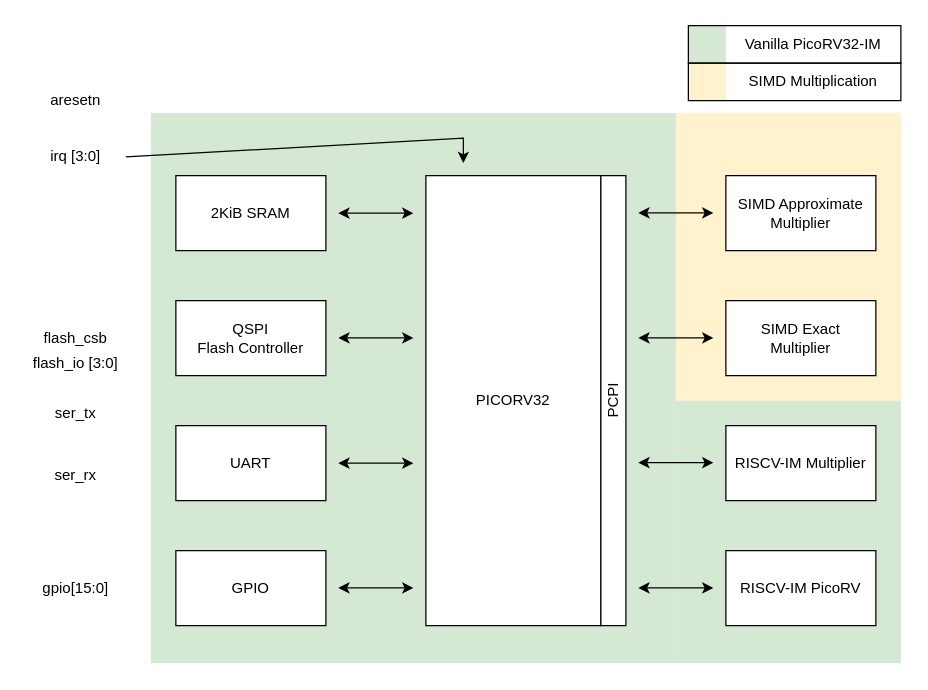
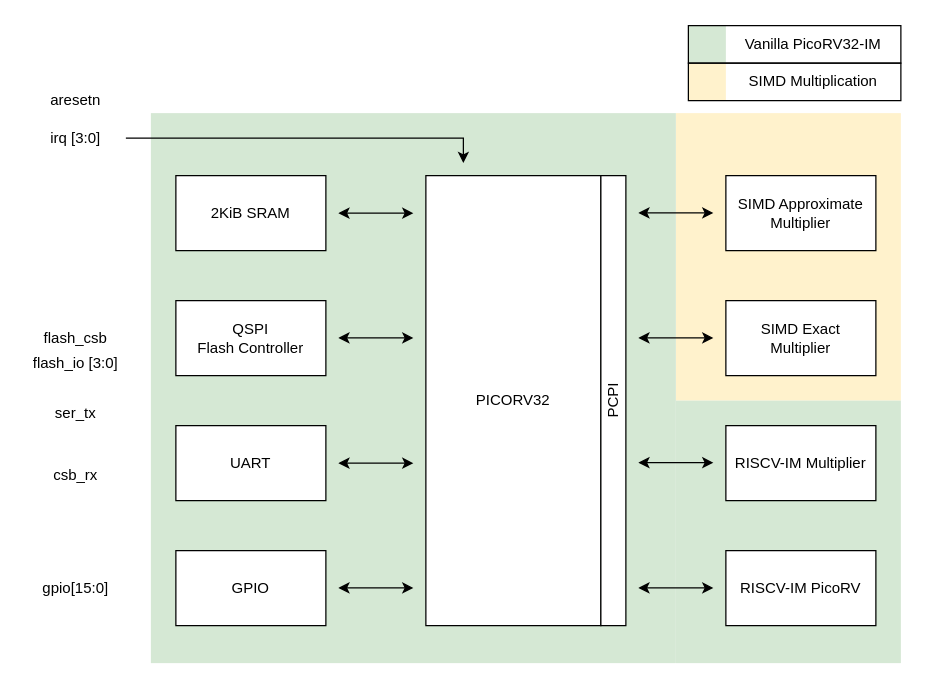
(76, 157) -> (76, 138)
(76, 476) -> (76, 476)
